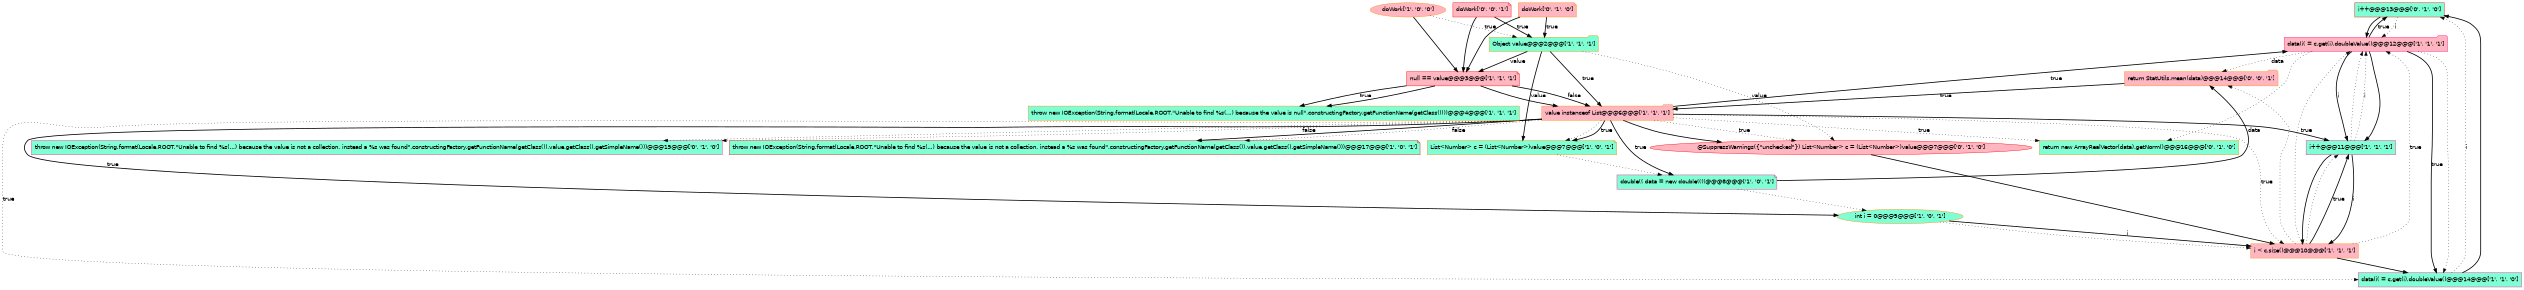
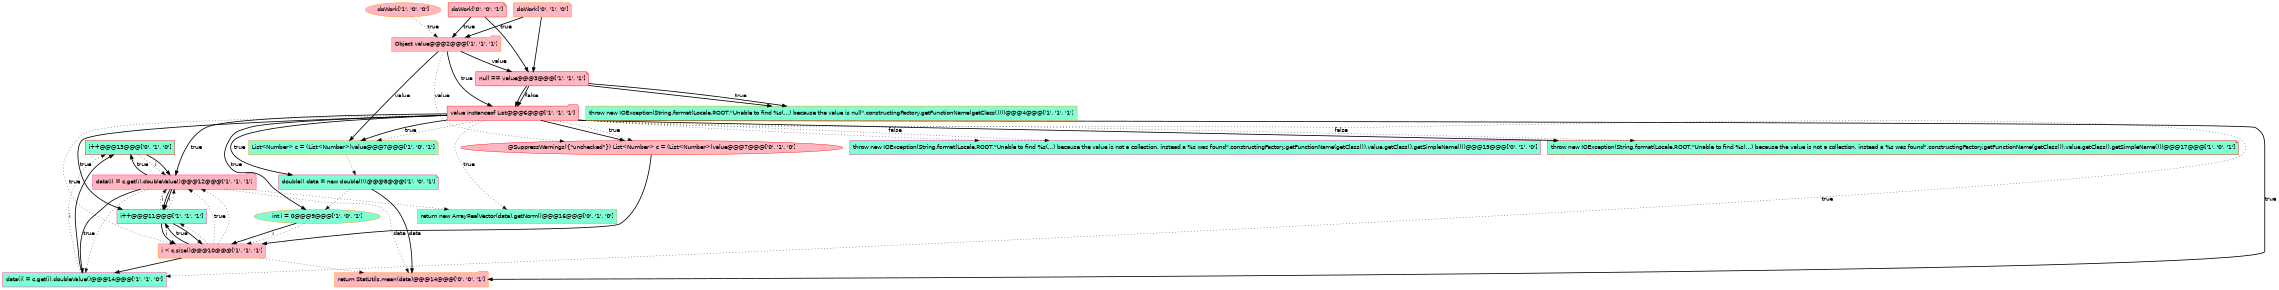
(1434, 43) -> none
(1544, 44) -> (446, 44)
(1901, 96) -> (2265, 236)
(1607, 113) -> (513, 113)
